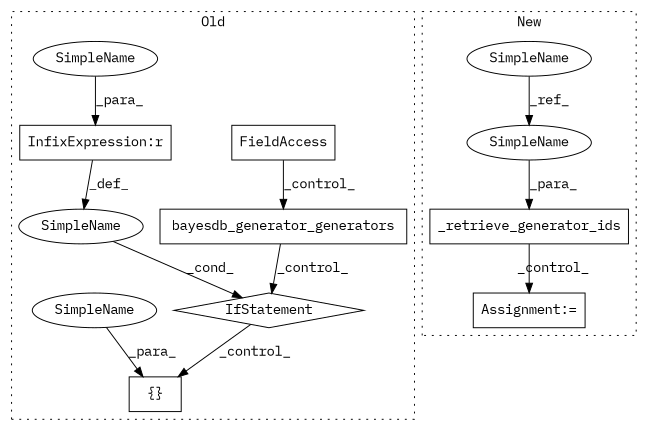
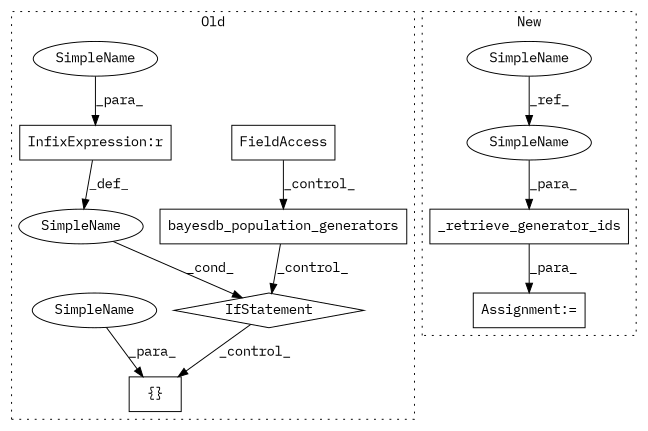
(283, 227) -> (283, 227)
(553, 268) -> (553, 268)
